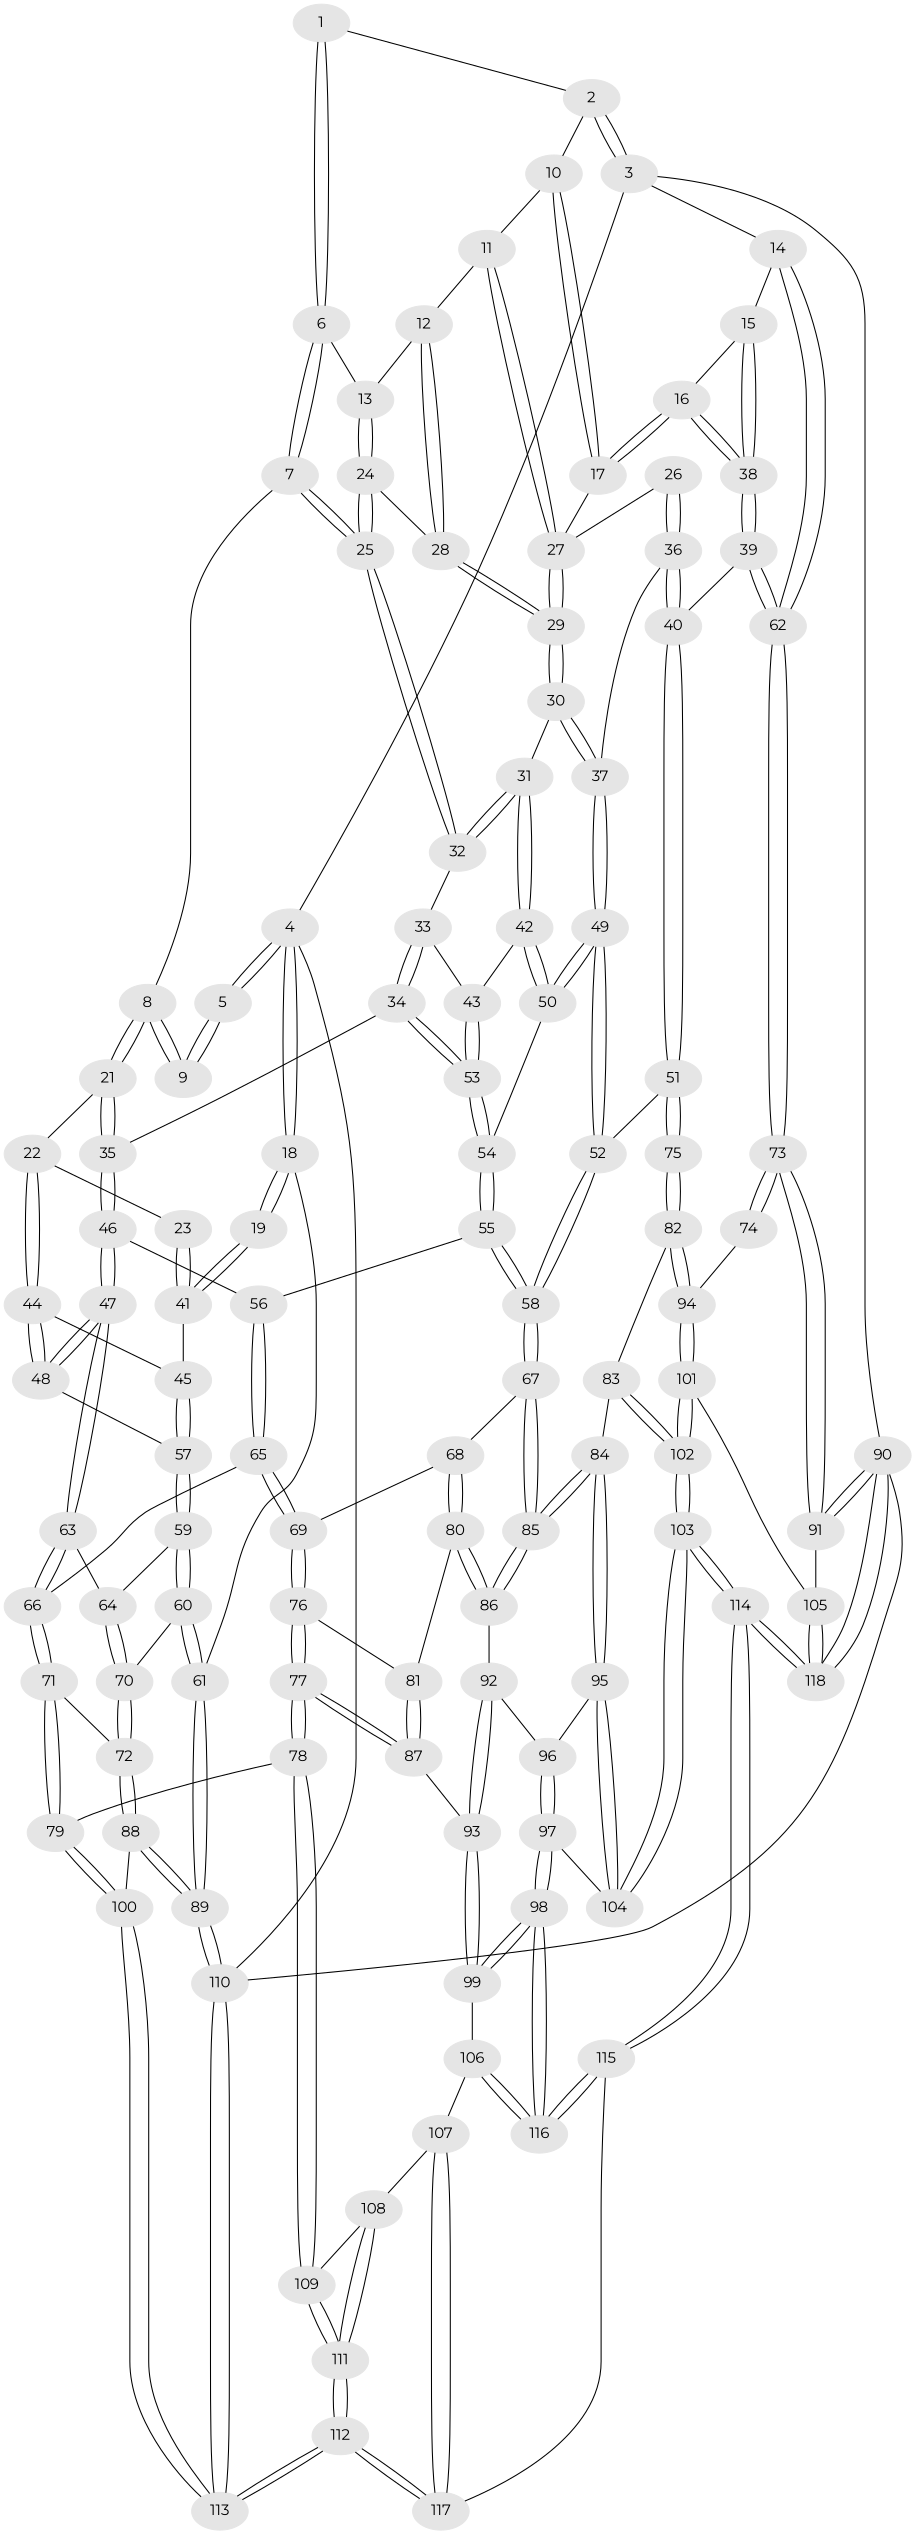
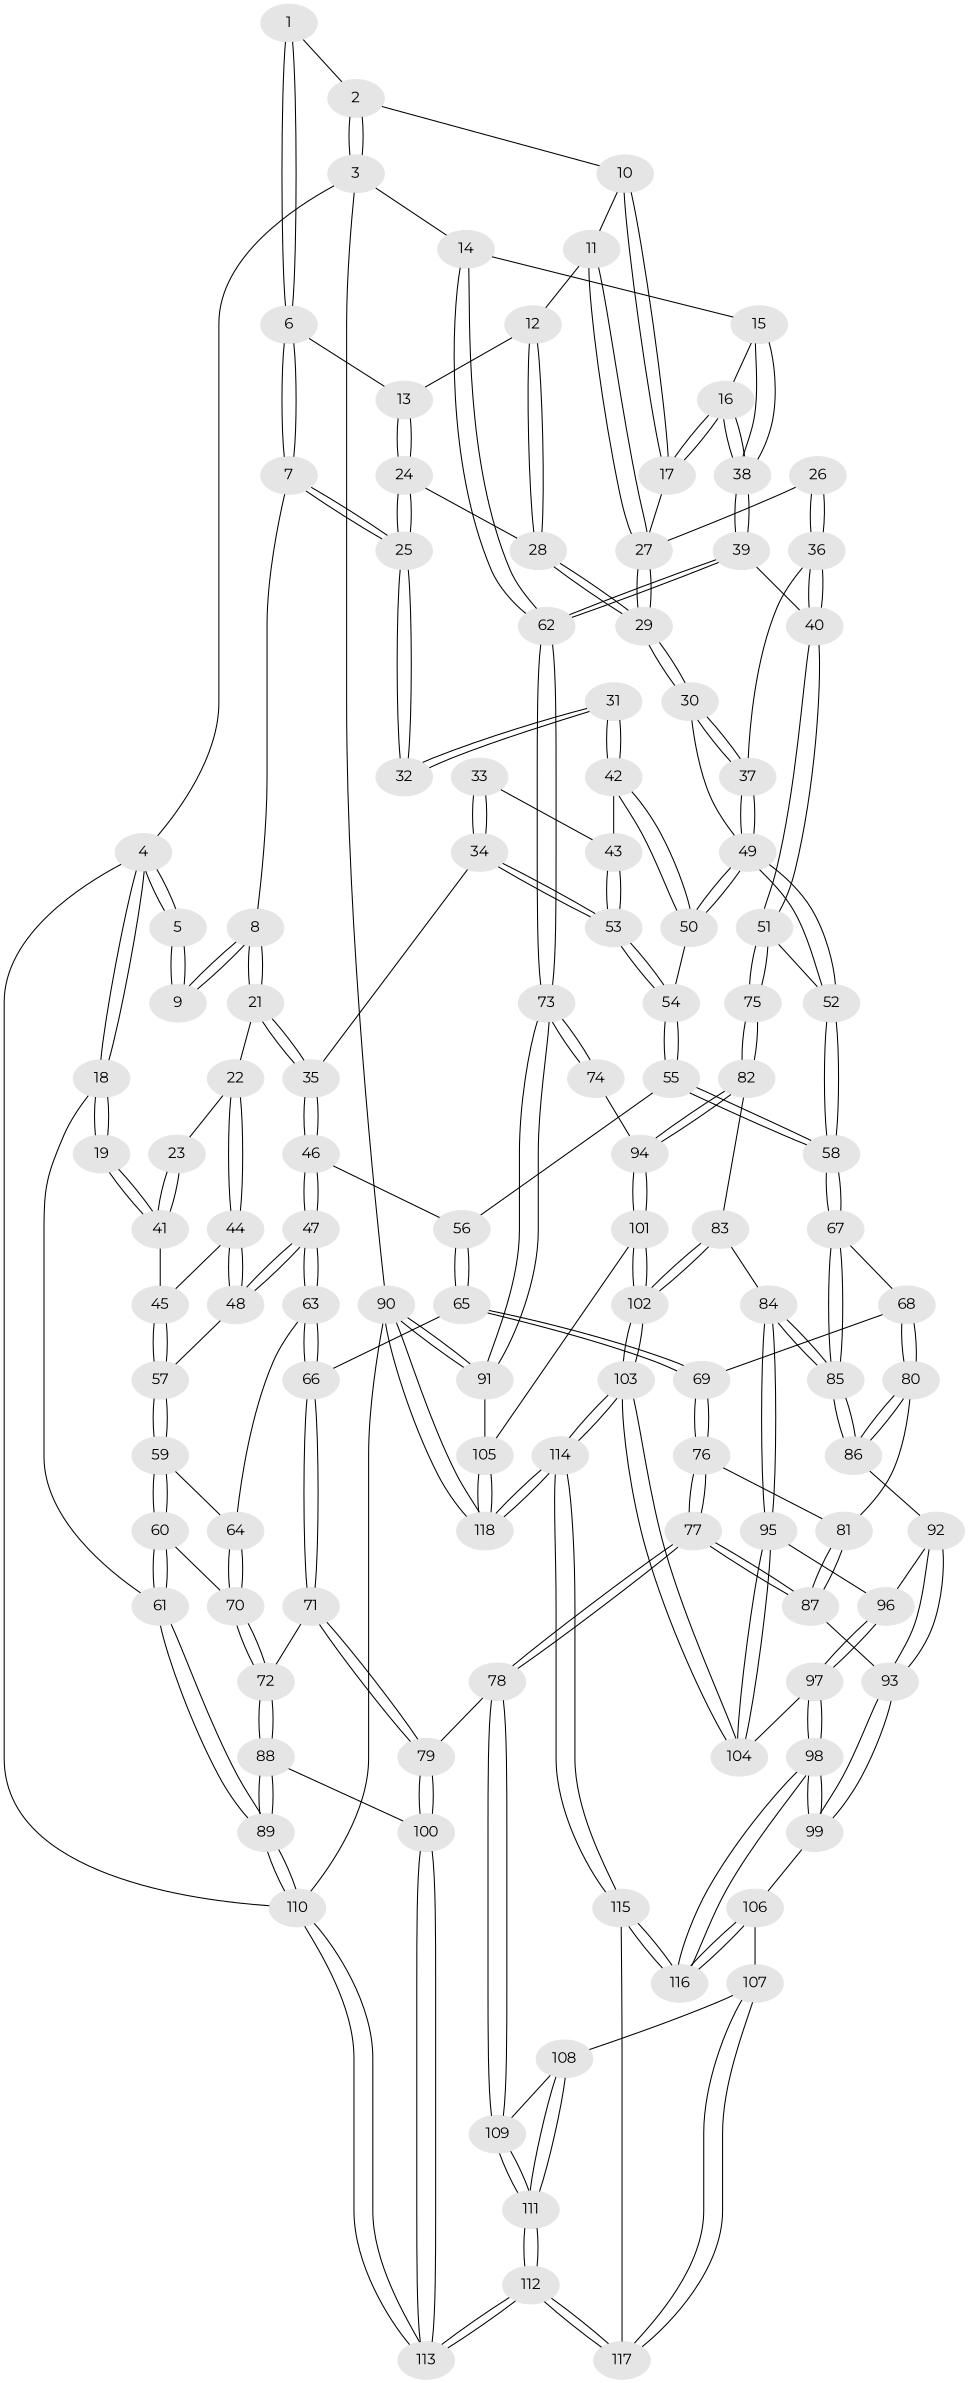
(540, 739) -> (705, 781)
(440, 890) -> none
